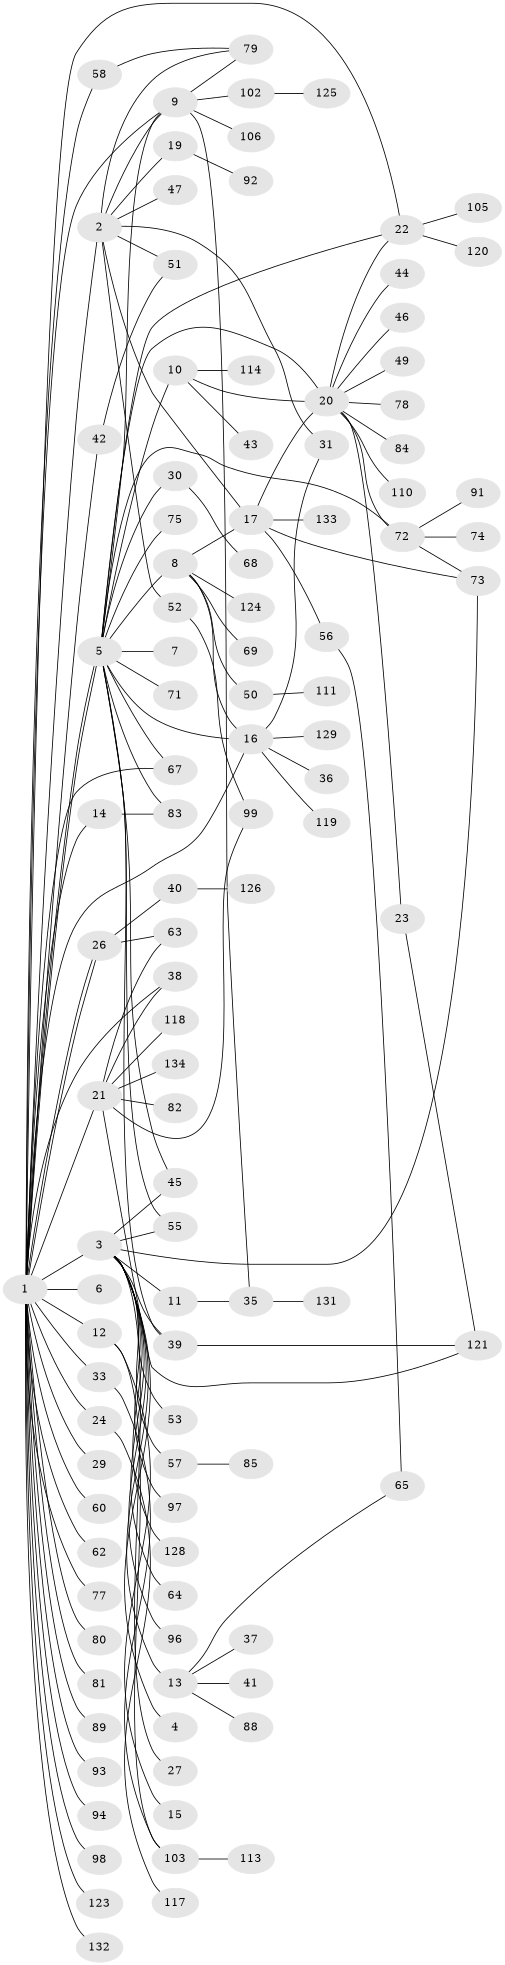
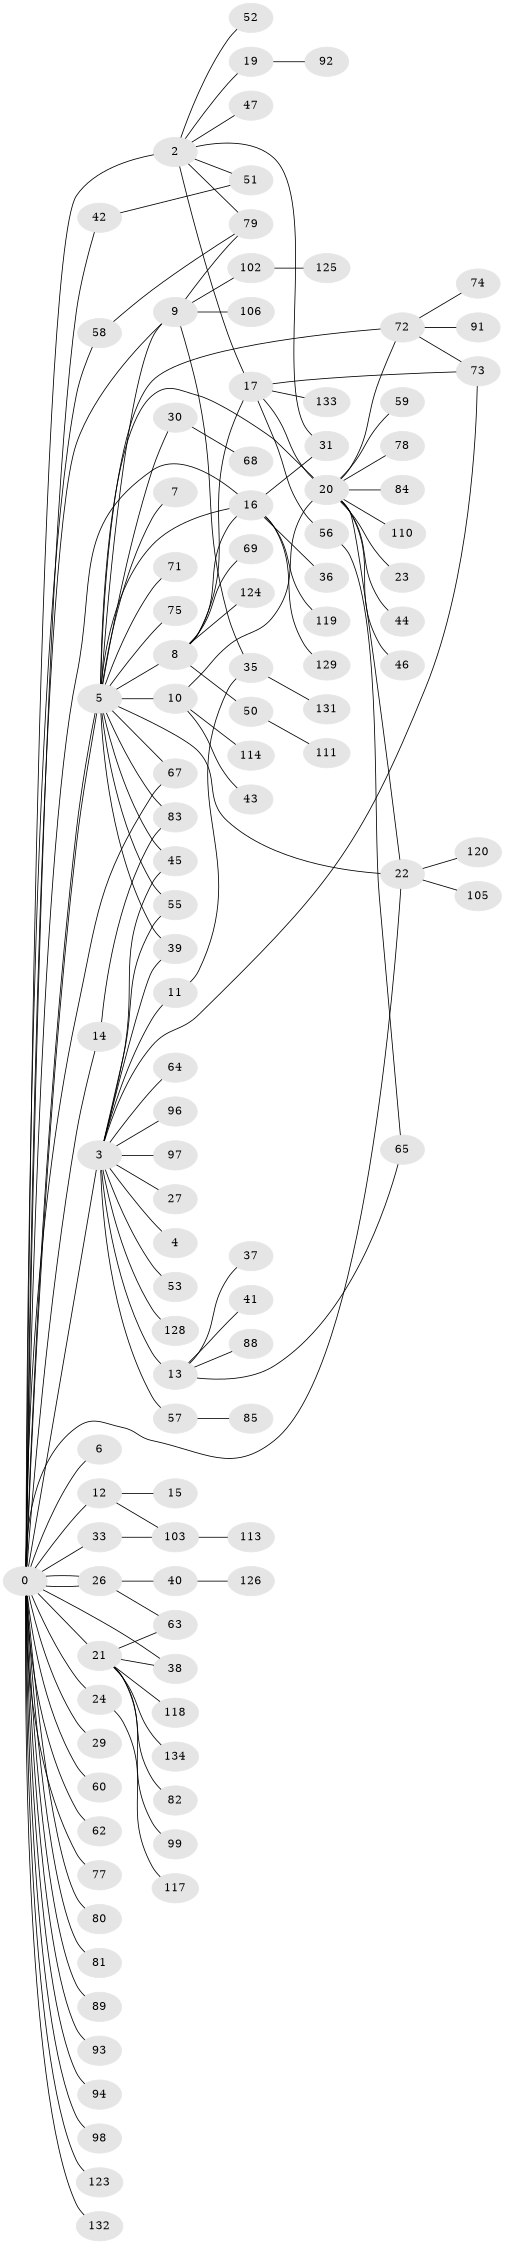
(130, 161) -> none
(402, 362) -> (402, 402)
(218, 708) -> none
(25, 1289) -> (25, 1581)
(478, 1346) -> none
